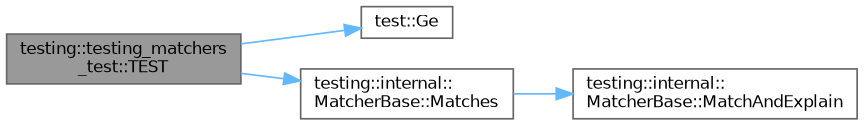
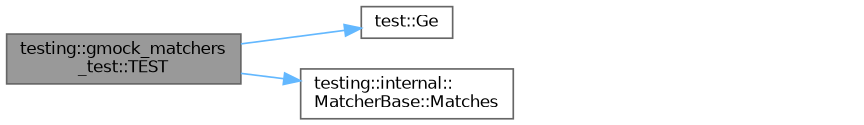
(124, 59) -> (124, 59)
(715, 94) -> none
